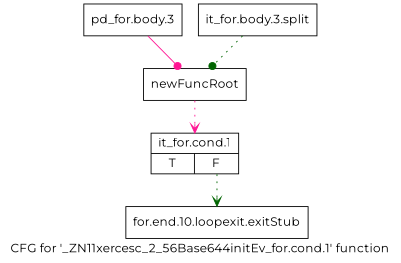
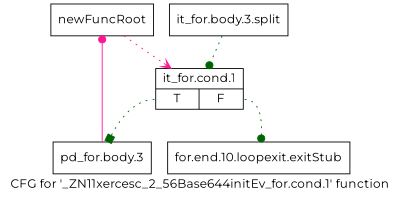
(229, 50) -> (216, 49)
none -> (129, 111)
(217, 186) -> (260, 113)
